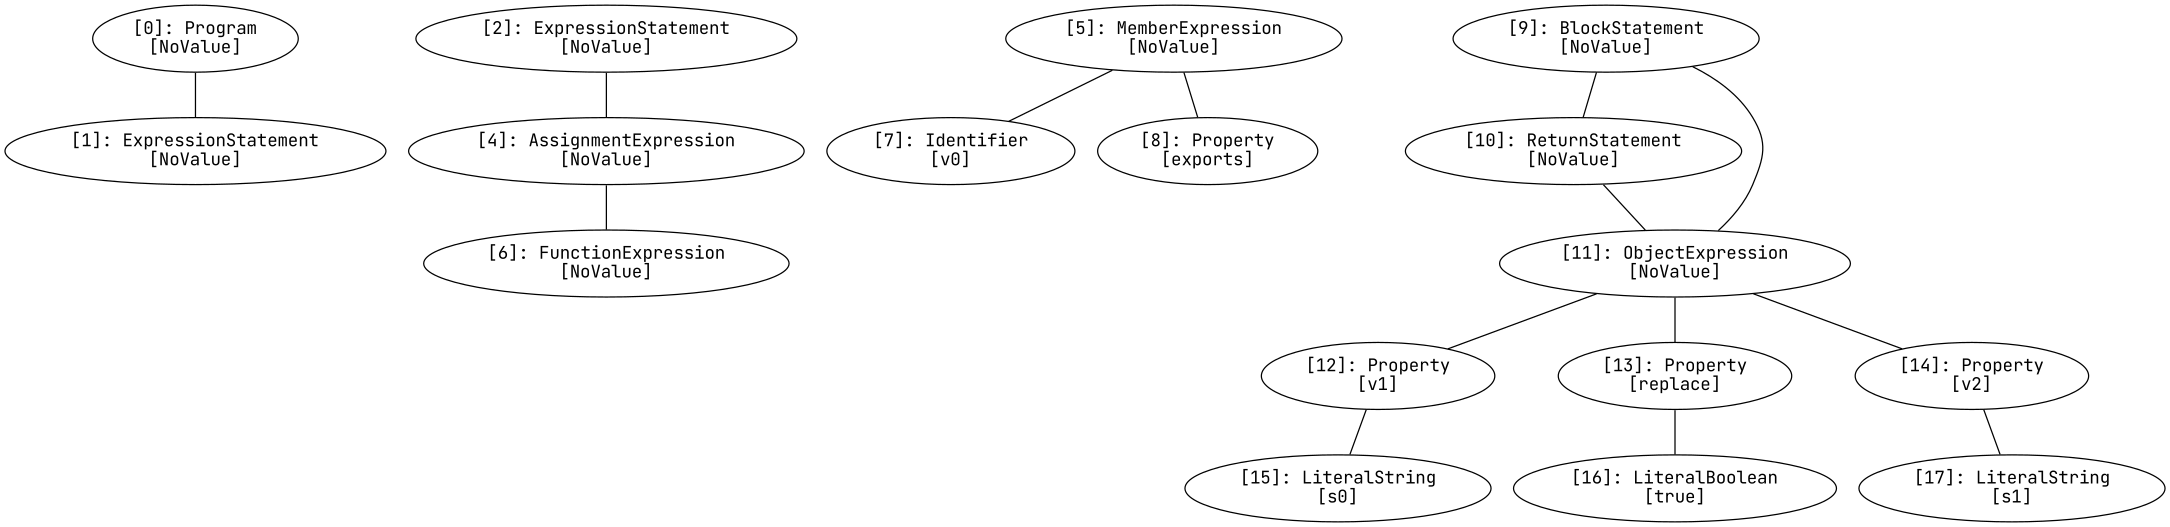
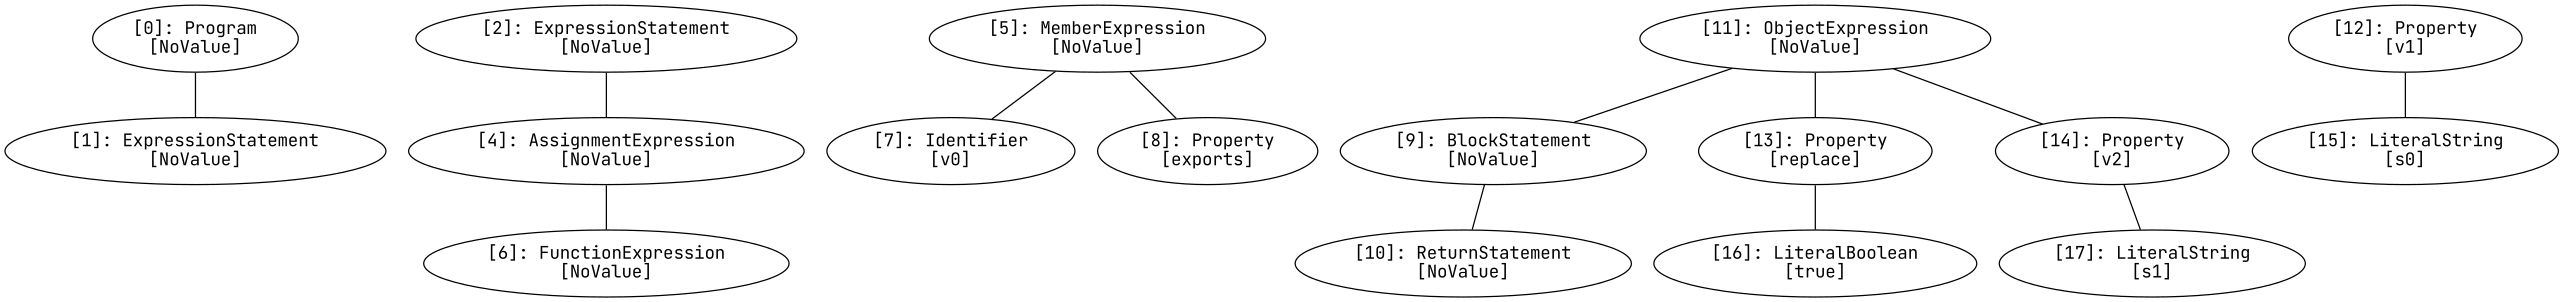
(1624, 207) -> none
(1522, 321) -> none
